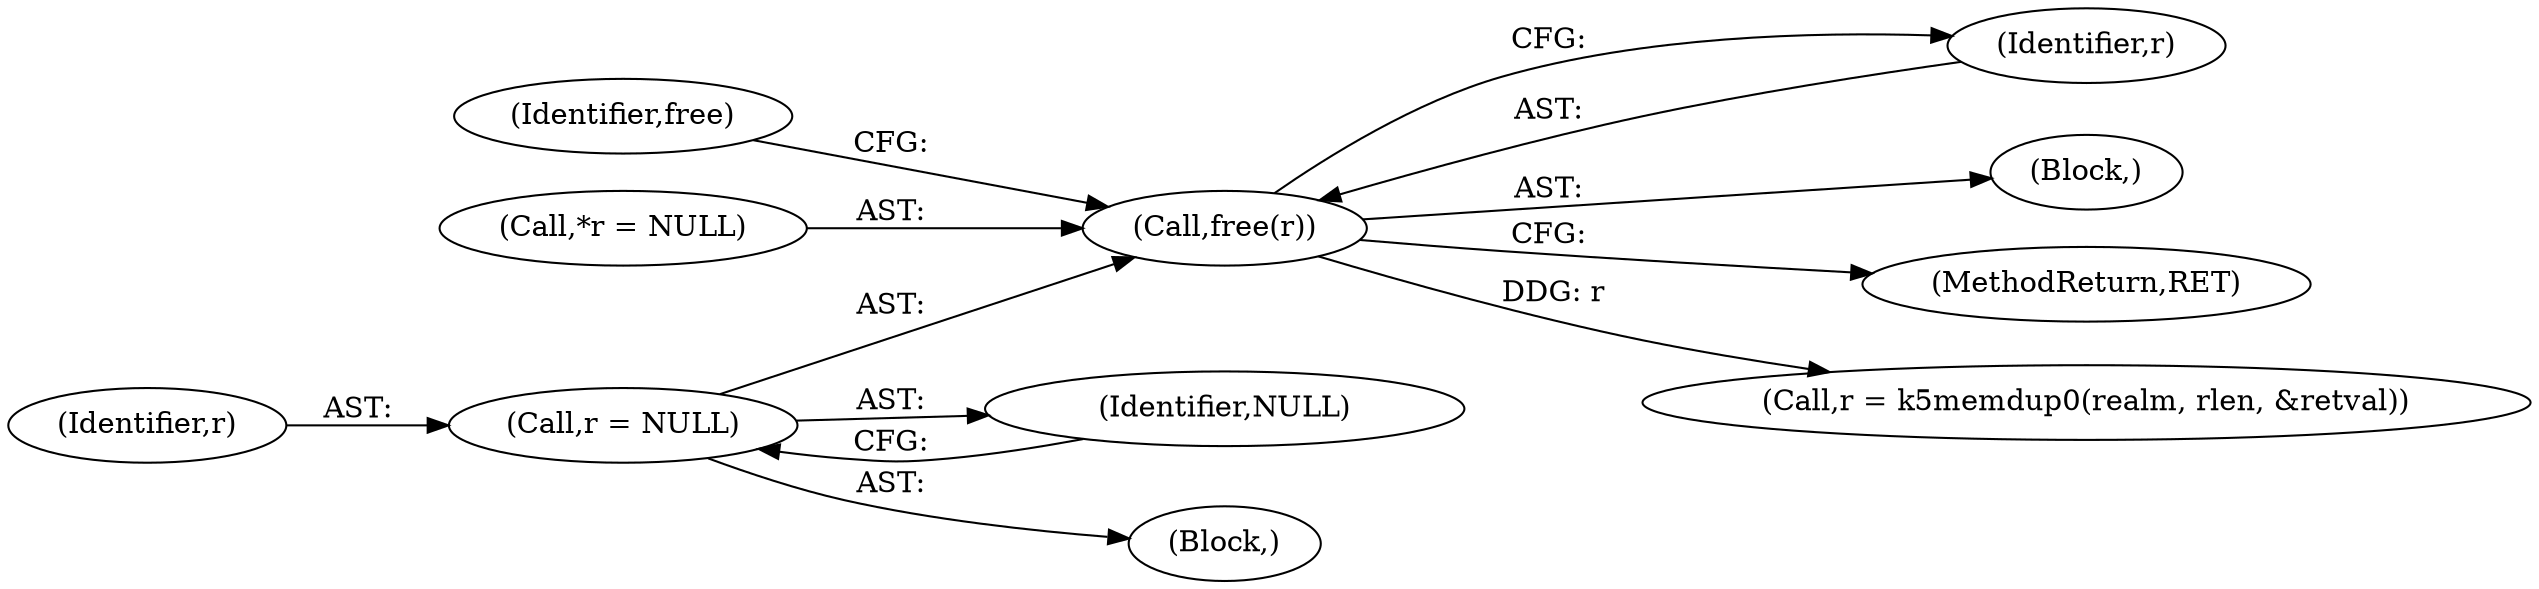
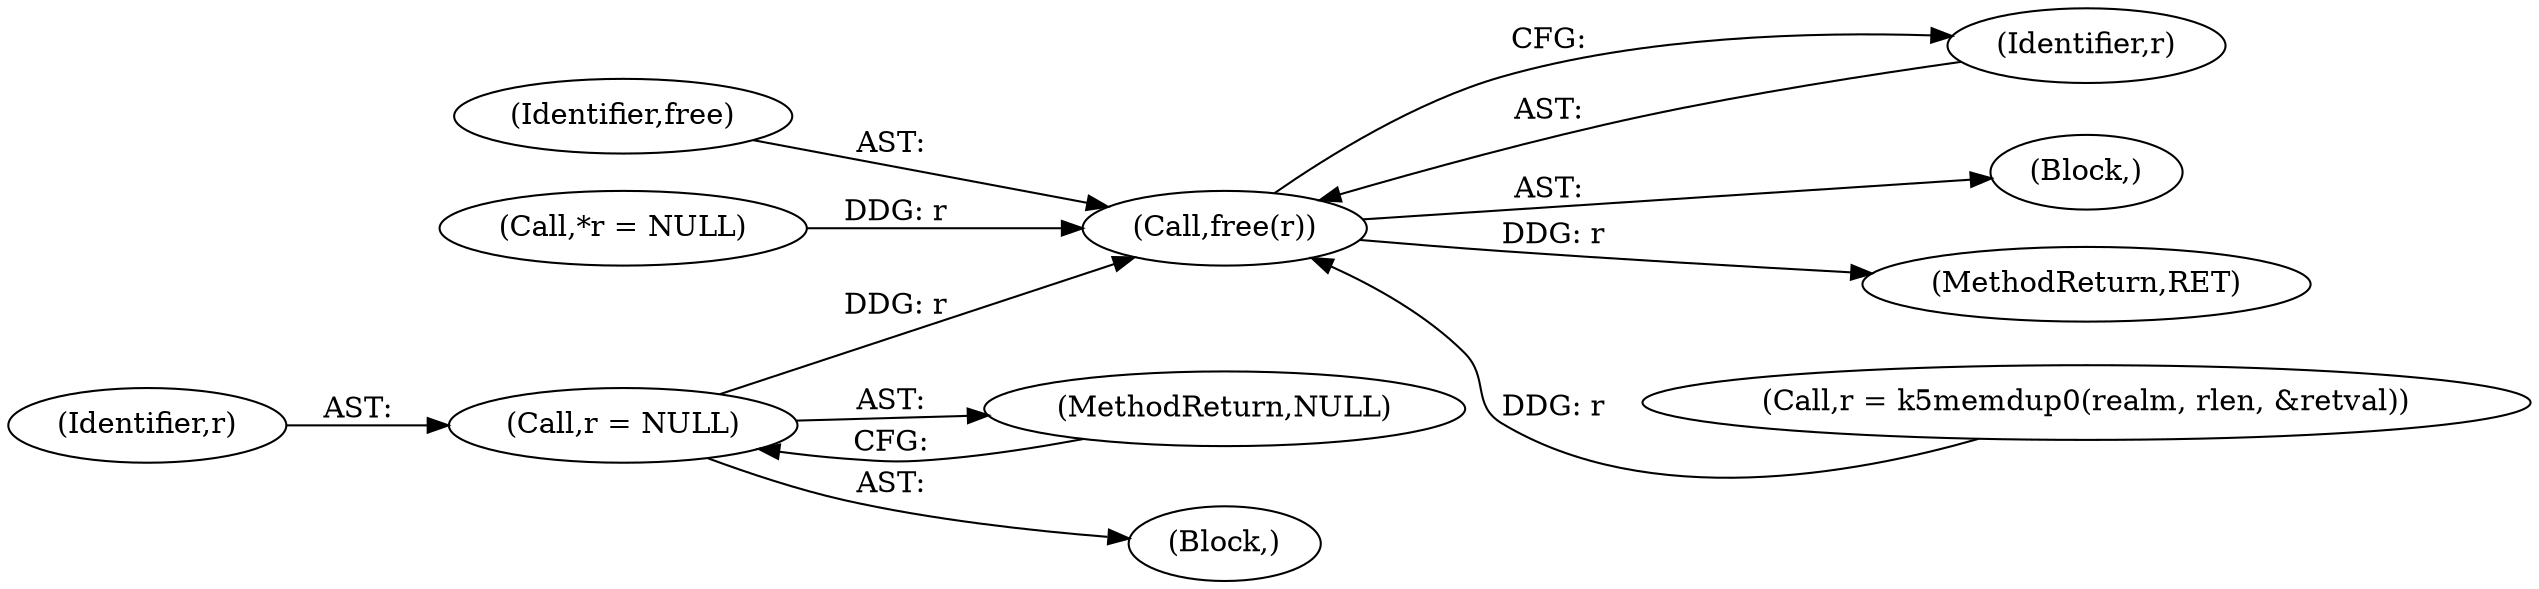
(896, 144) -> (896, 144)
(896, 213) -> (896, 213)
(1554, 236) -> (1554, 236)
(896, 306) -> (896, 306)
(1561, 322) -> (1617, 467)
(1225, 409) -> (1225, 409)
